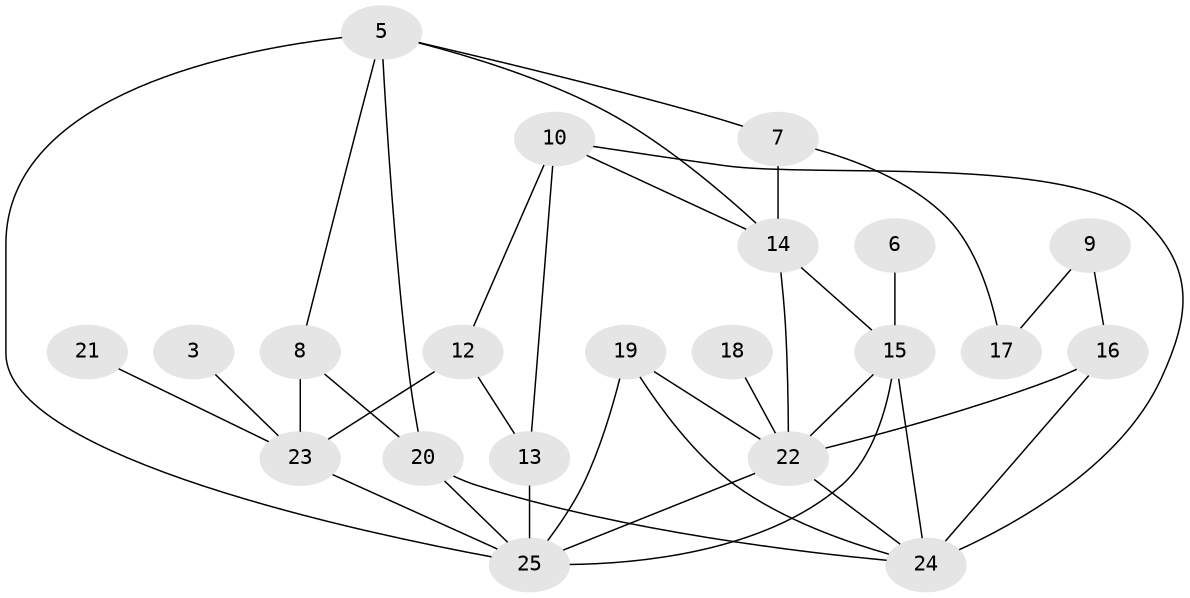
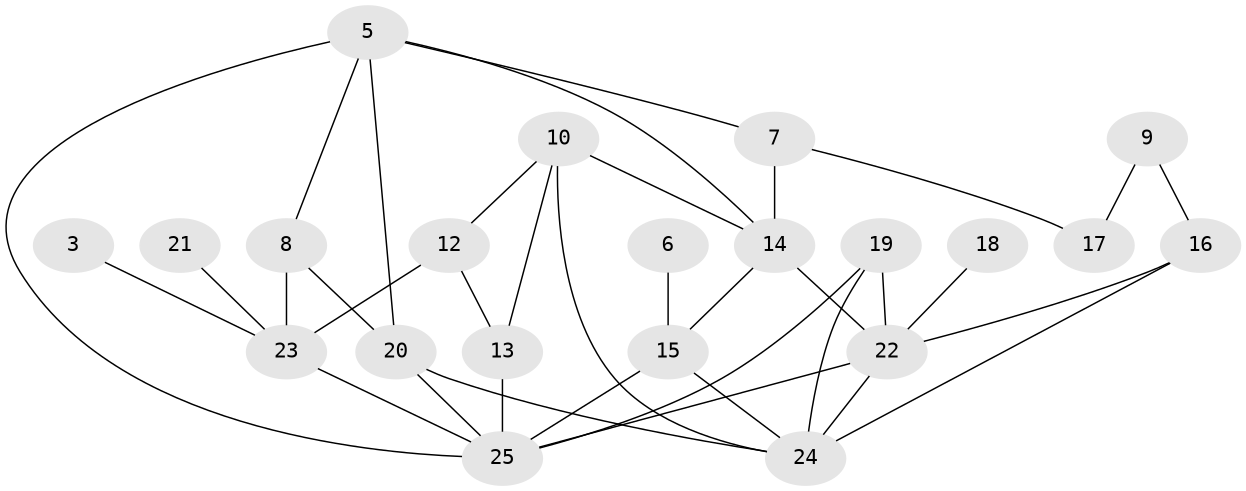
(842, 405) -> none
